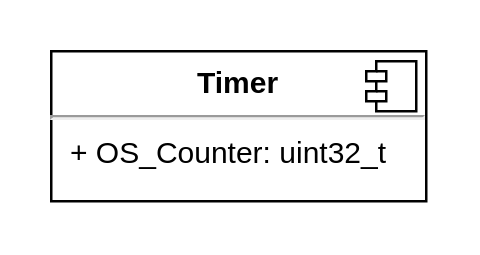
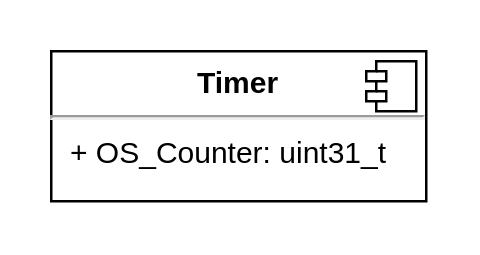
(220, 51) -> (220, 51)
